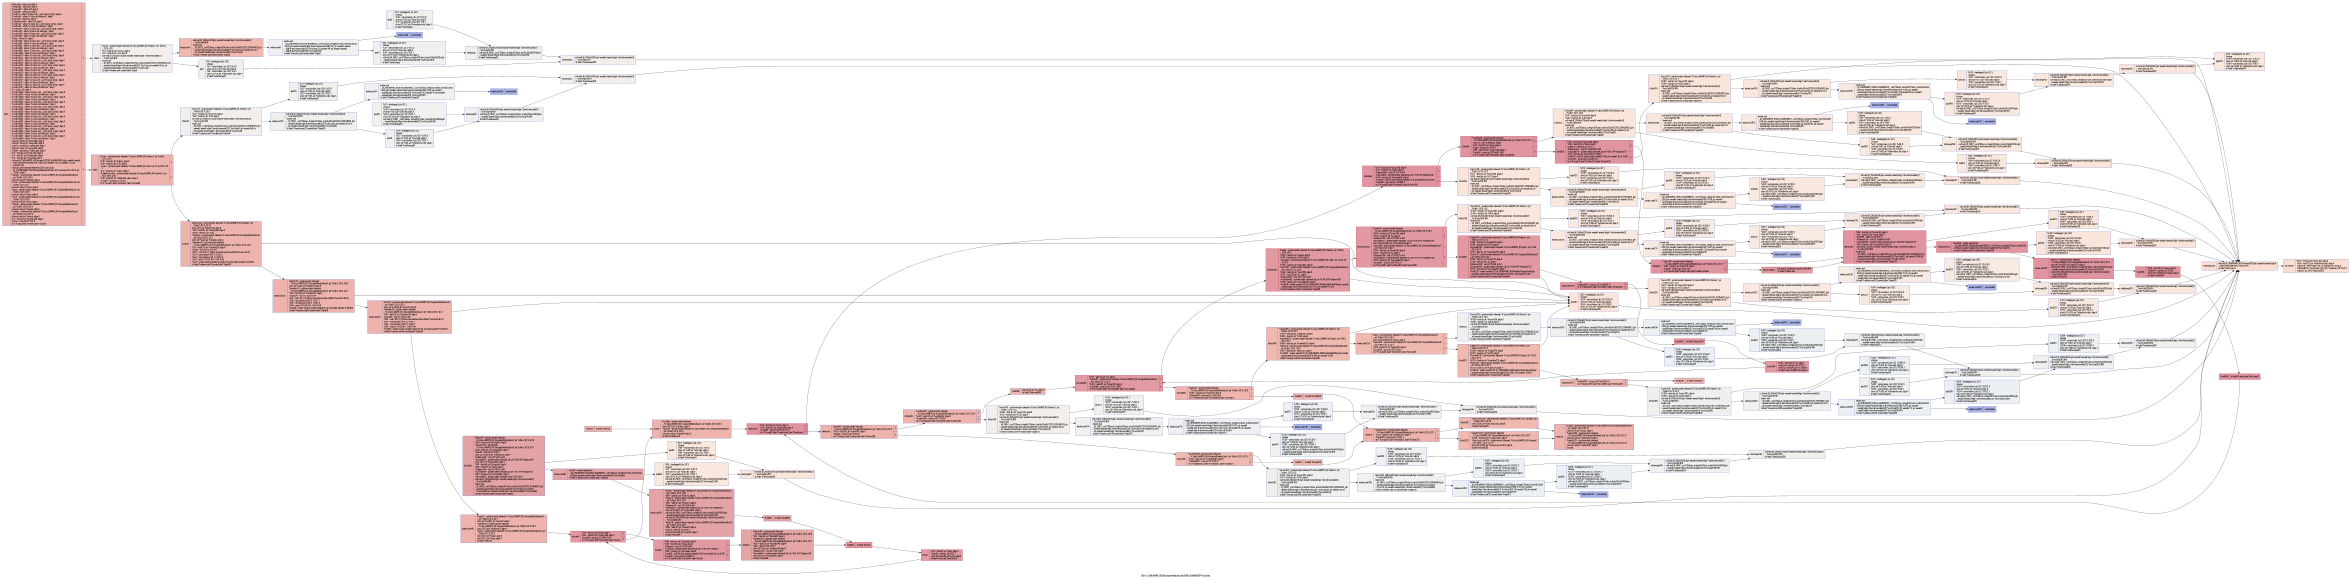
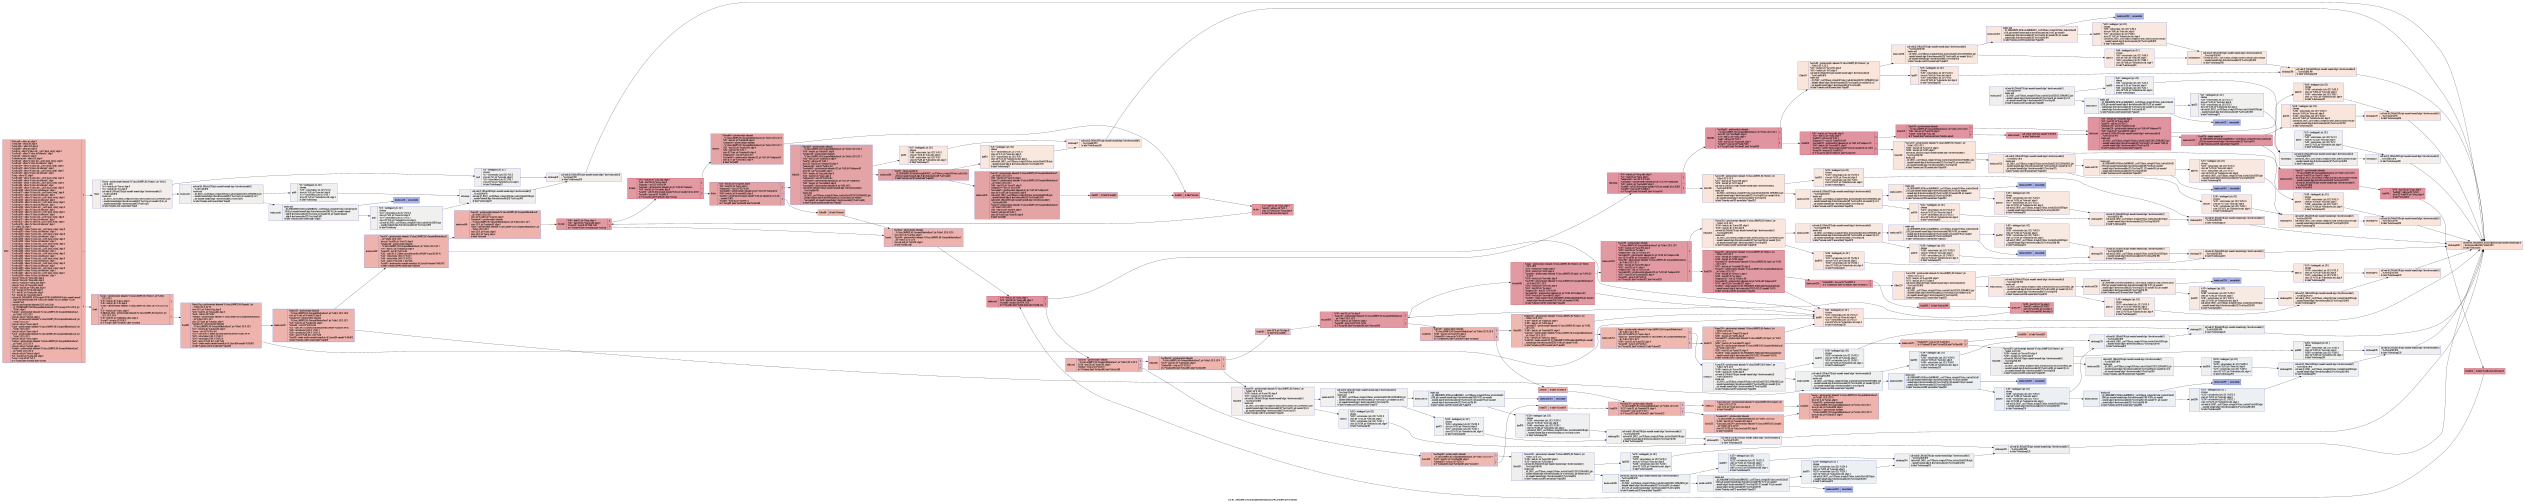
(221, 48) -> (221, 194)
(2204, 65) -> (2363, 212)
none -> (2182, 105)
(221, 121) -> none
none -> (276, 193)
none -> (747, 194)
(2316, 266) -> none
(961, 296) -> (1078, 381)
none -> (1799, 366)
(1834, 404) -> (2076, 399)
(1271, 418) -> (1418, 412)
(486, 445) -> (818, 154)
